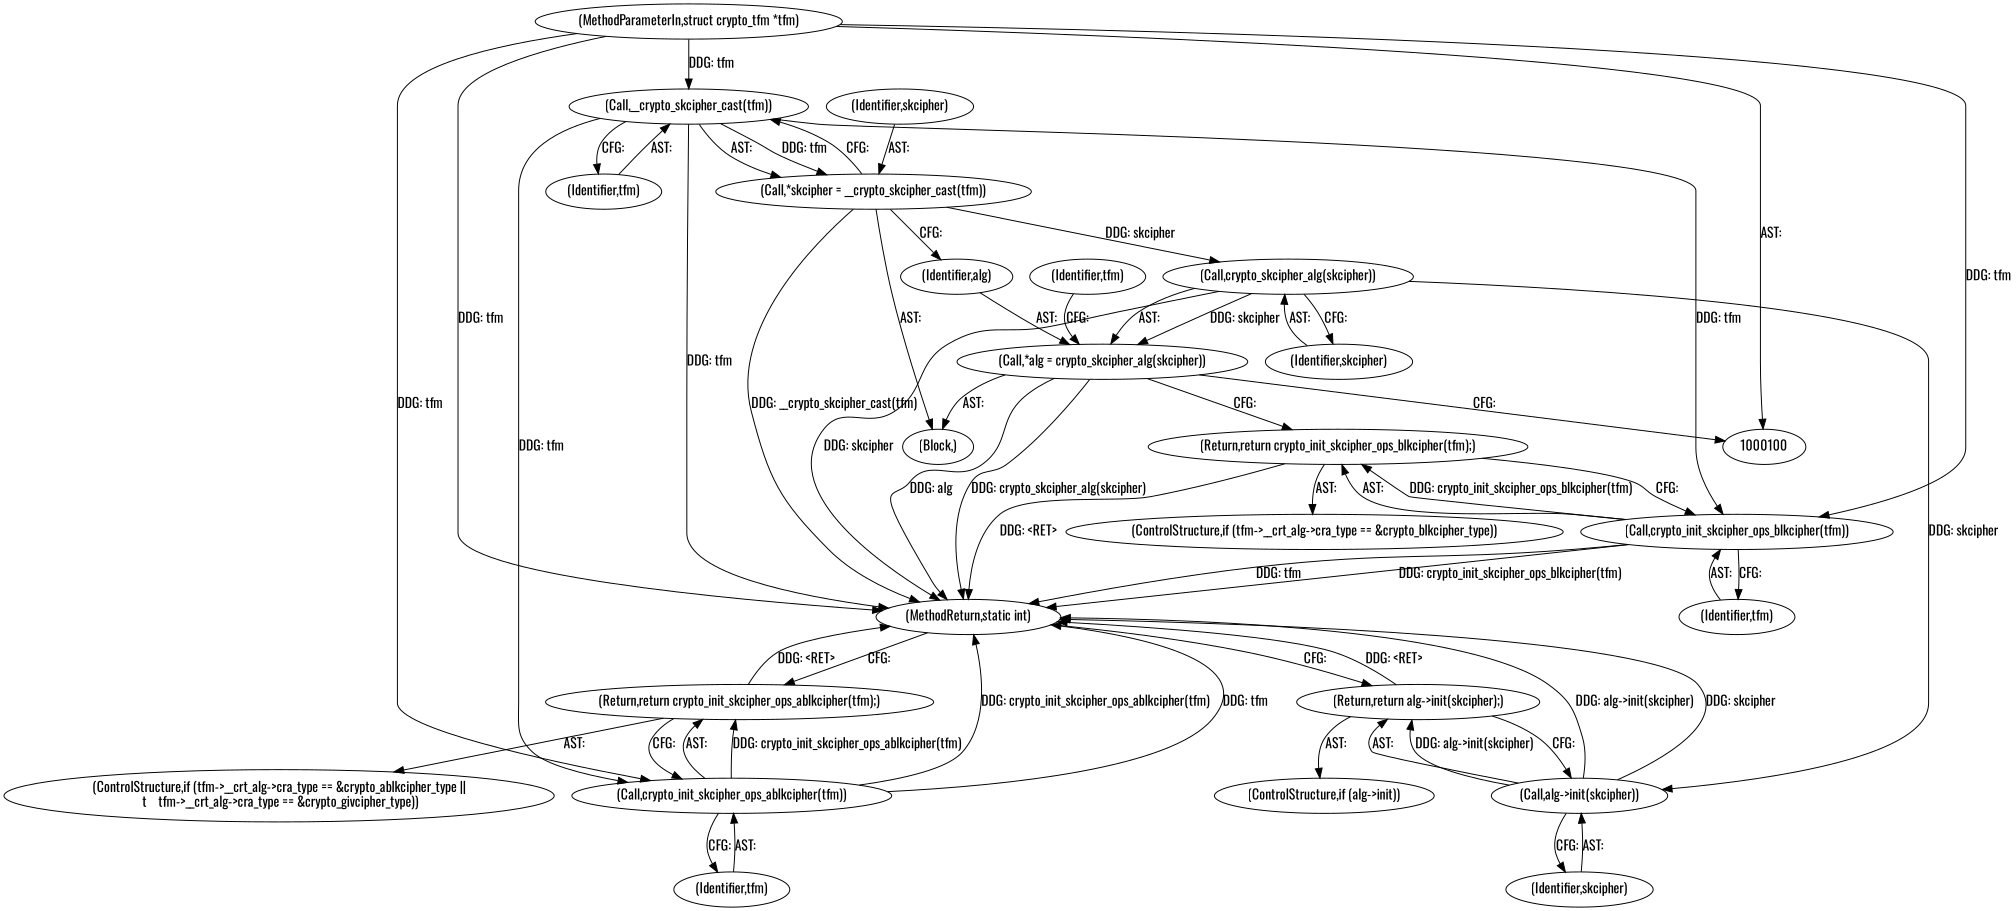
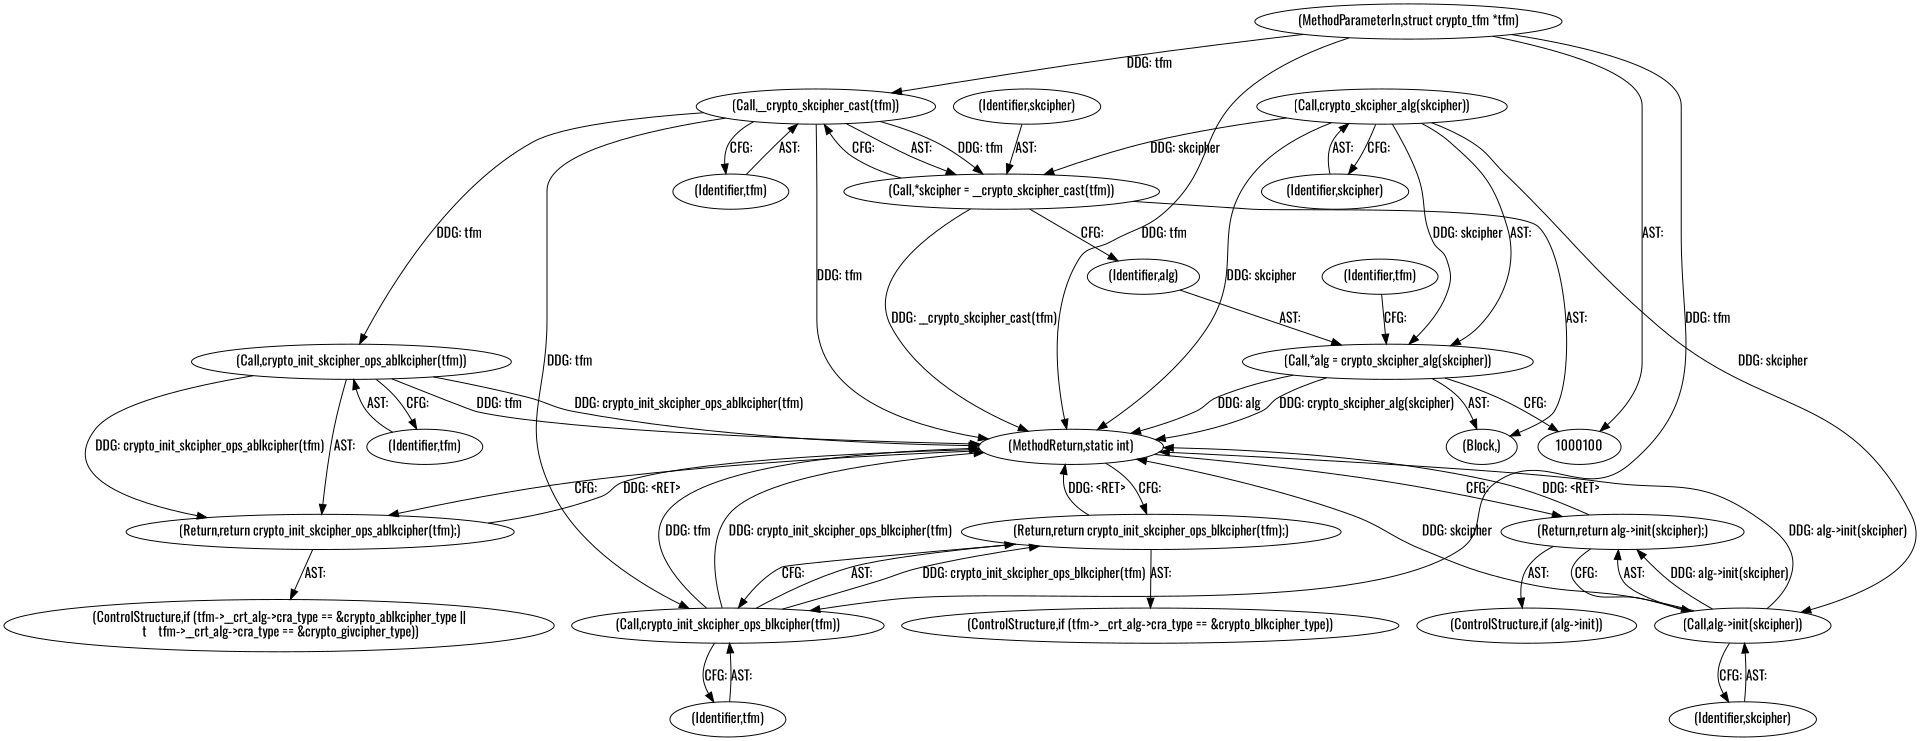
(1078, 234) -> (1168, 138)
(1215, 402) -> (1128, 481)
(397, 432) -> none
(649, 747) -> none
